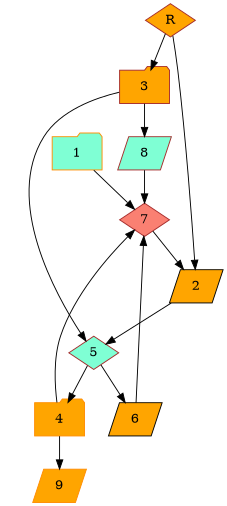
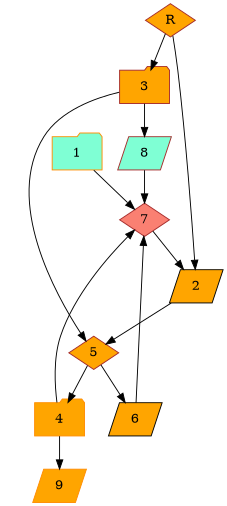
(94, 353) -> (94, 353)
